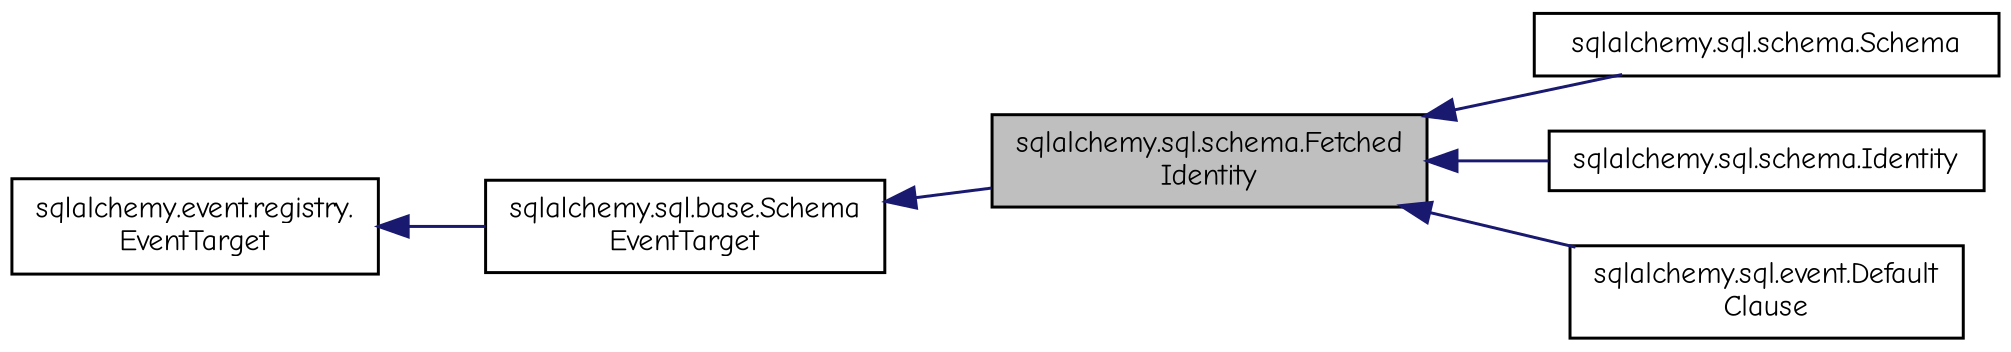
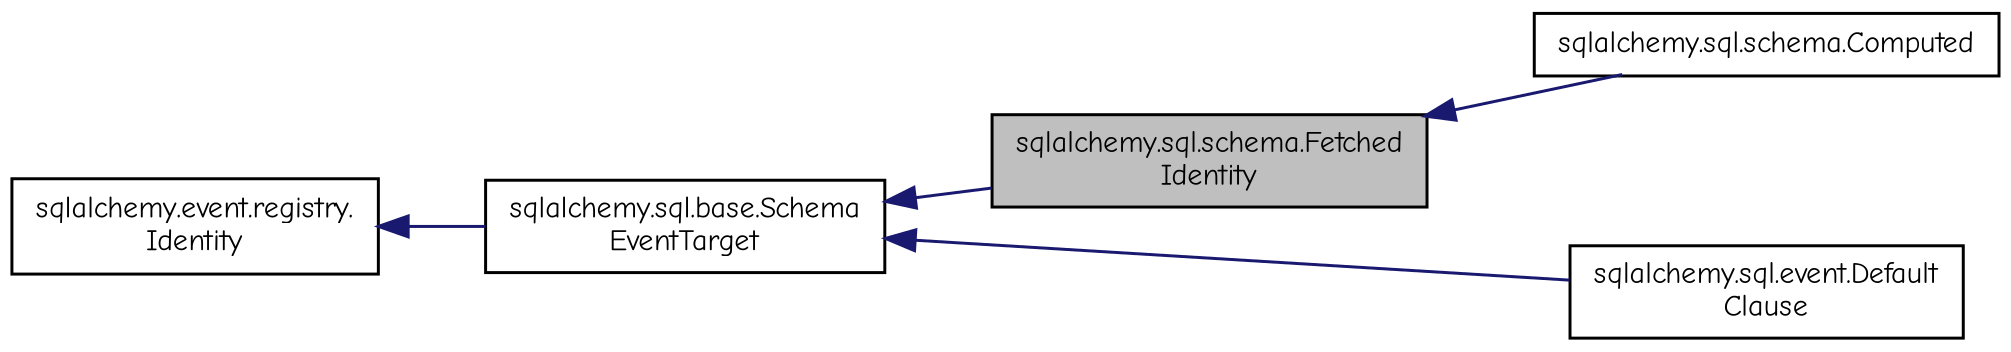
(1767, 45) -> (1767, 45)
(1767, 161) -> none
(195, 226) -> (195, 226)
(1503, 230) -> (1243, 260)
